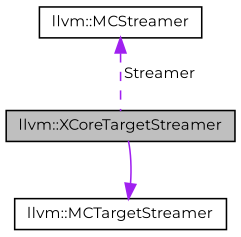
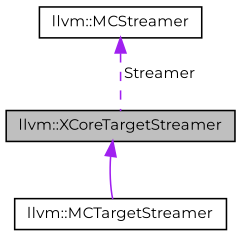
(131, 162) -> (110, 178)
